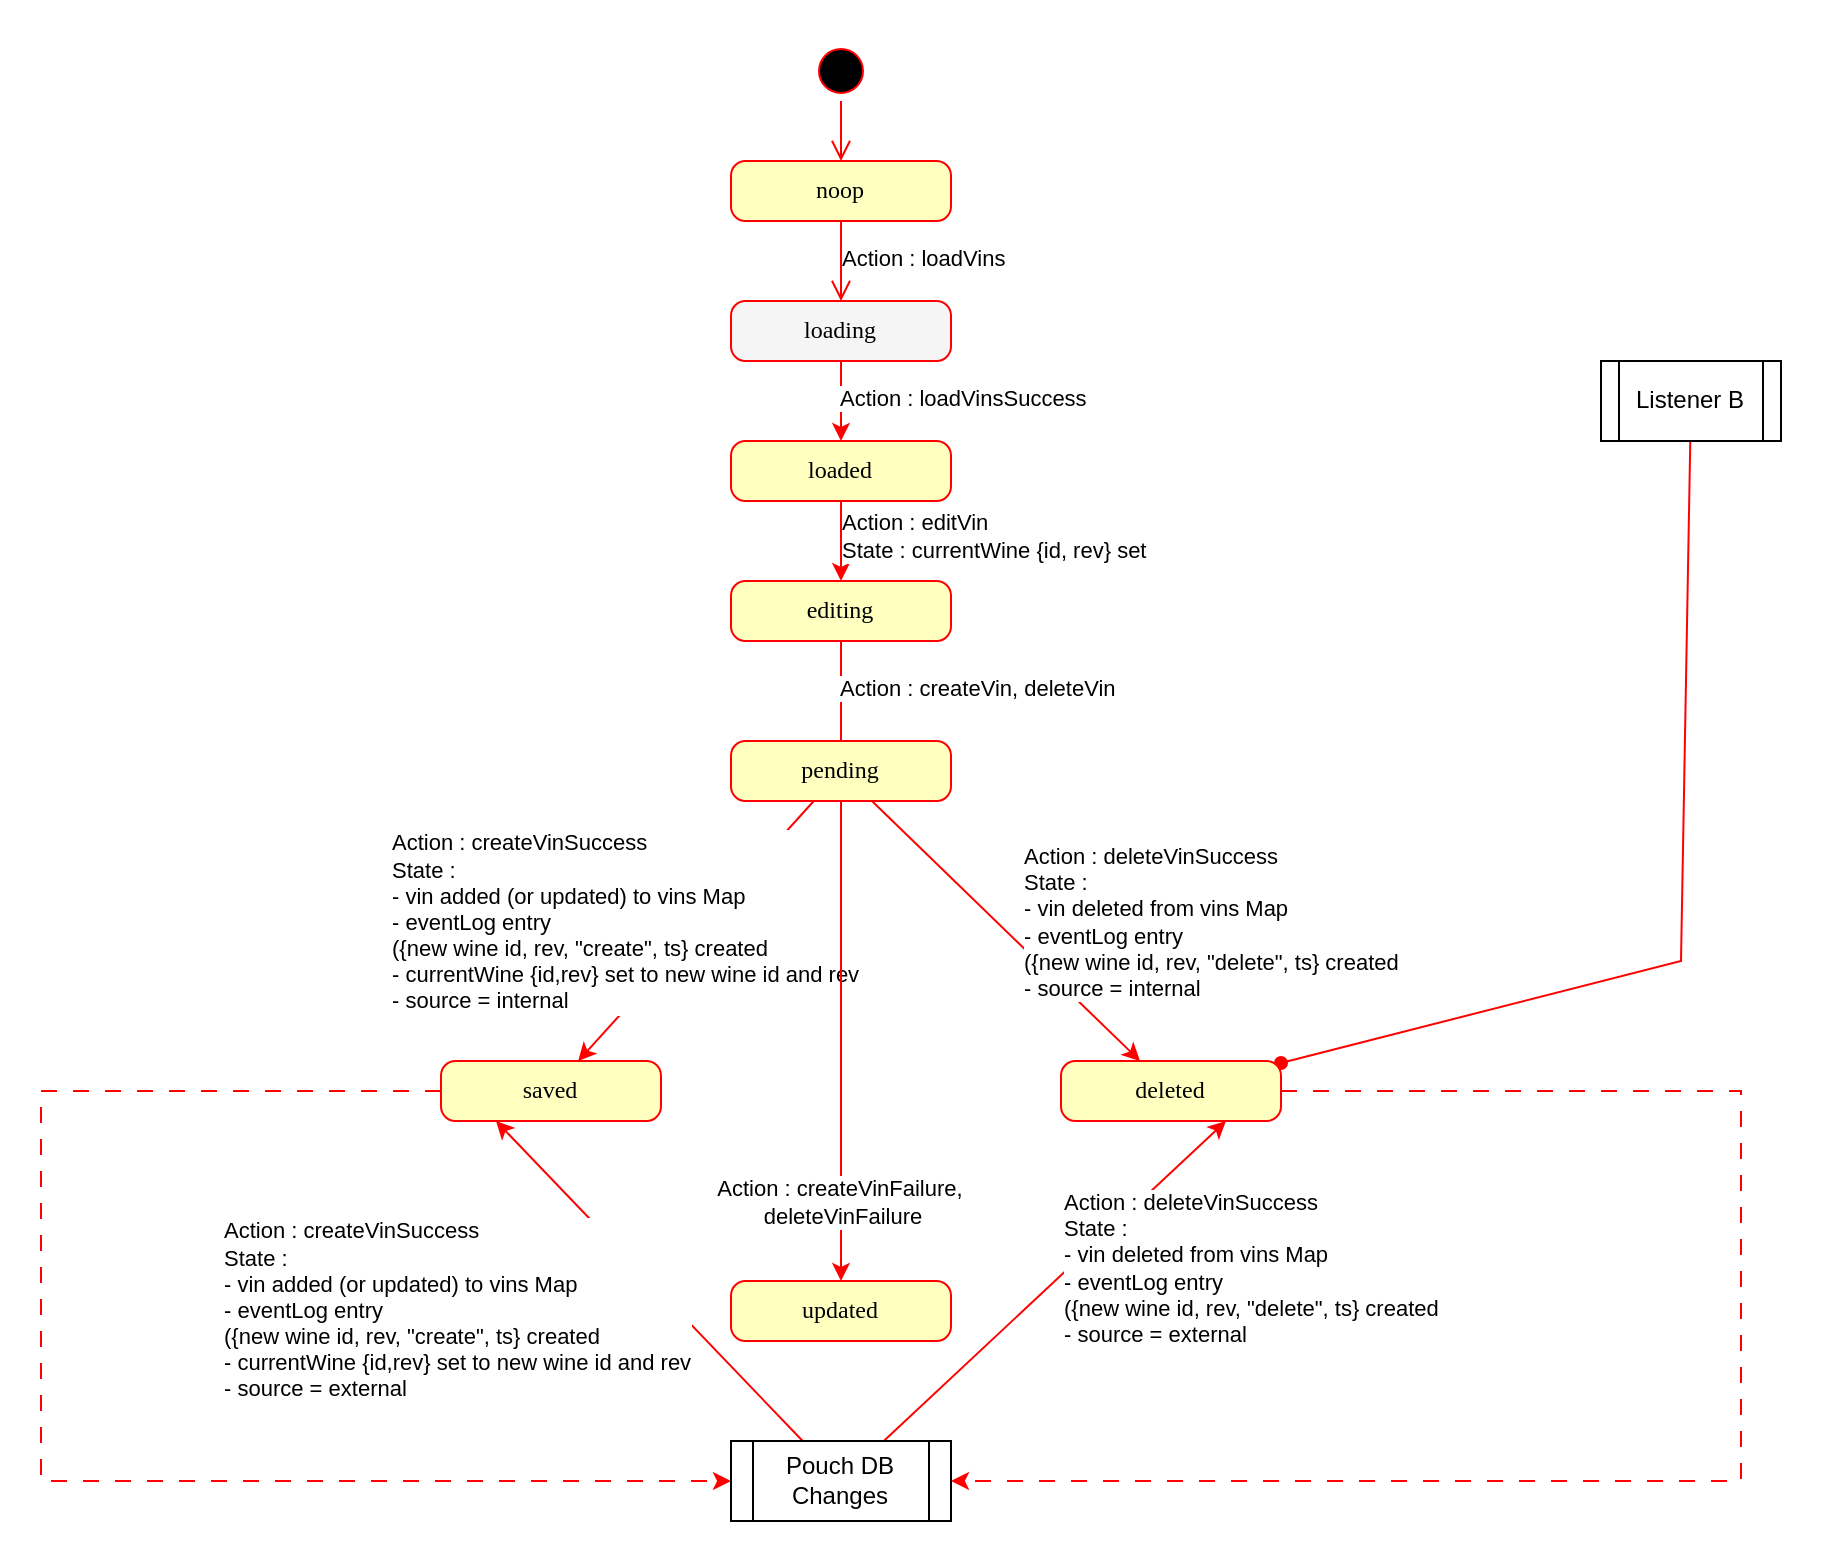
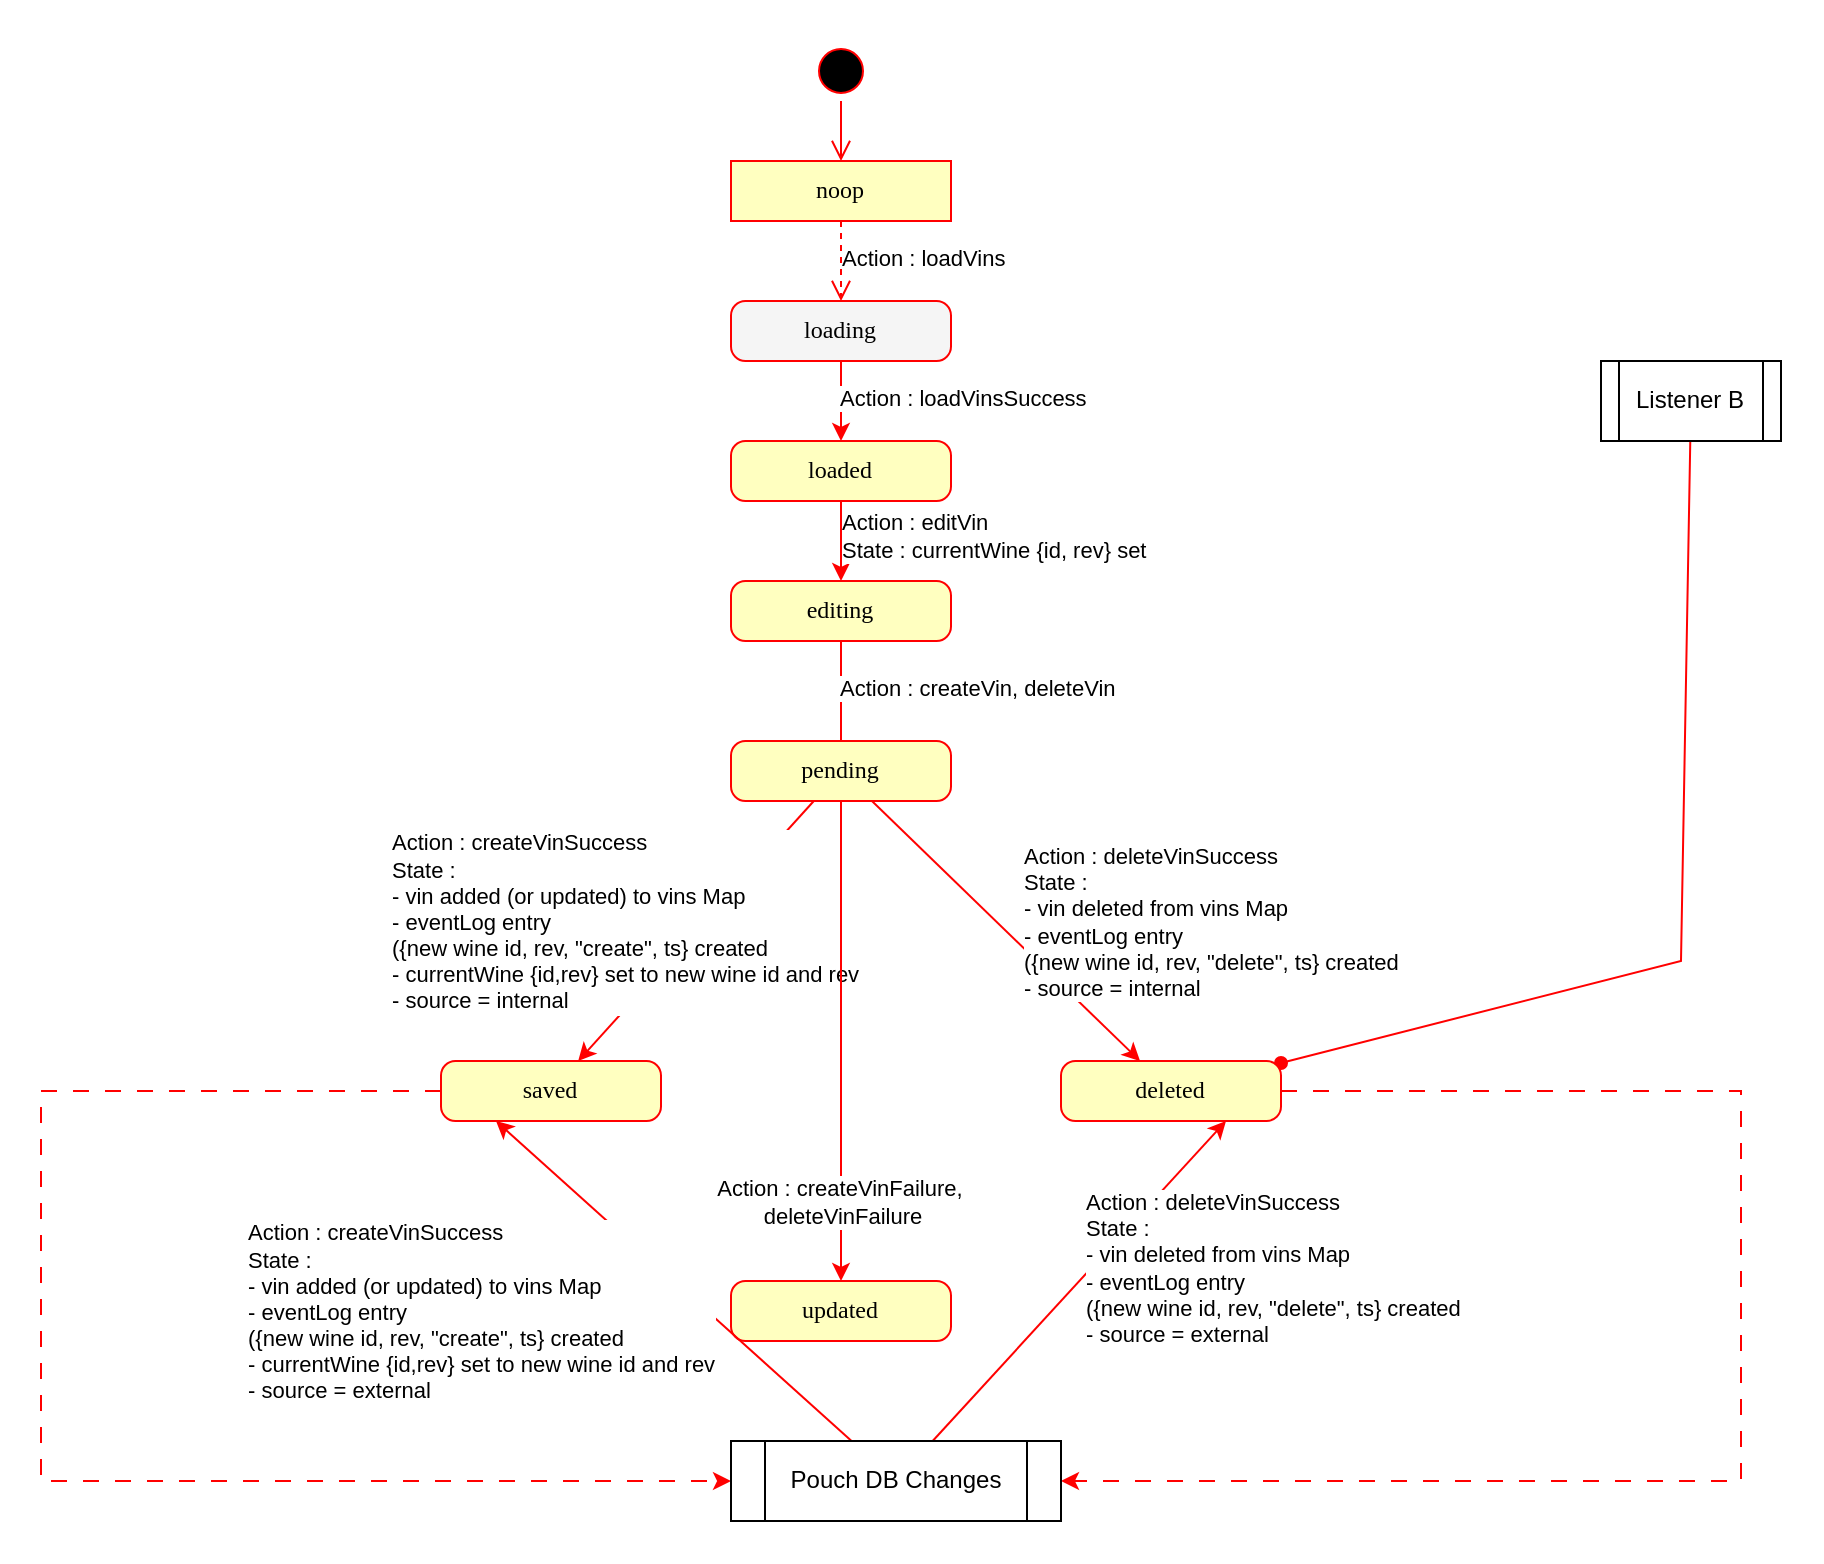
(841, 191) -> (841, 191)
(841, 258) -> (841, 258)
(841, 1481) -> (896, 1481)
